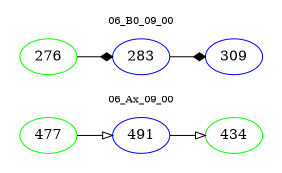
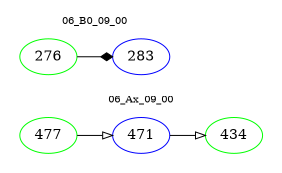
(234, 57) -> none
(141, 135) -> (141, 135)
